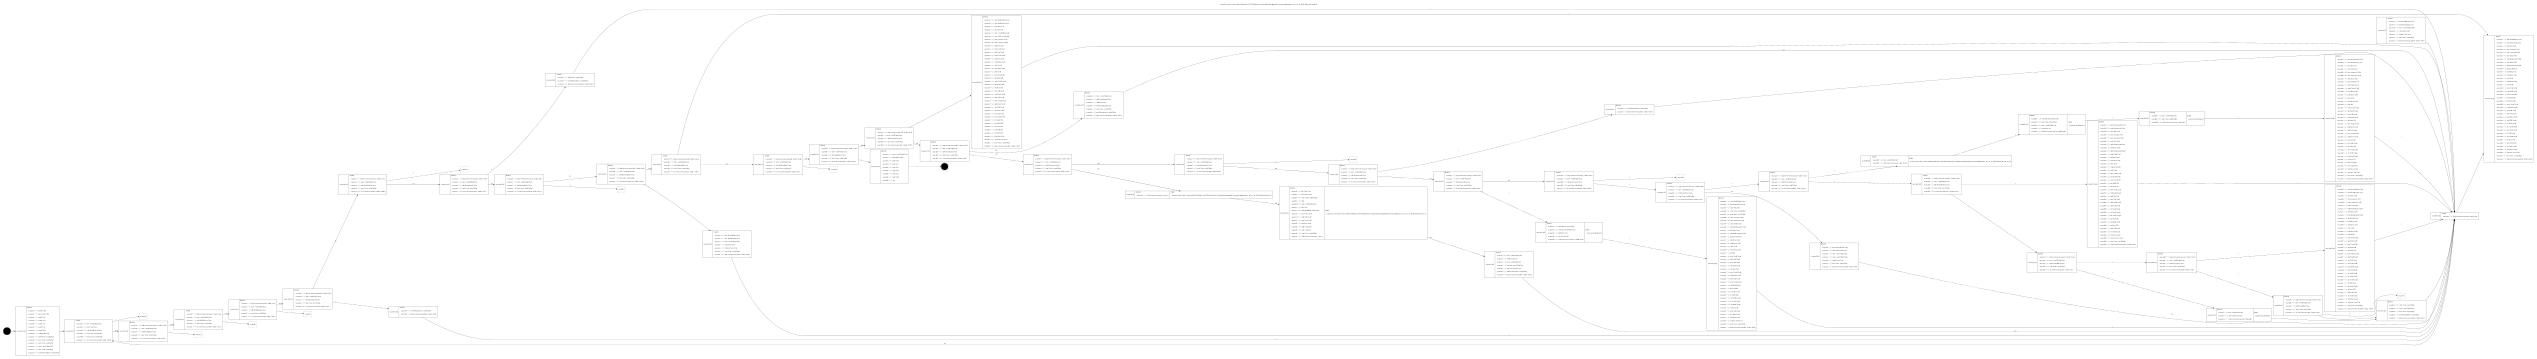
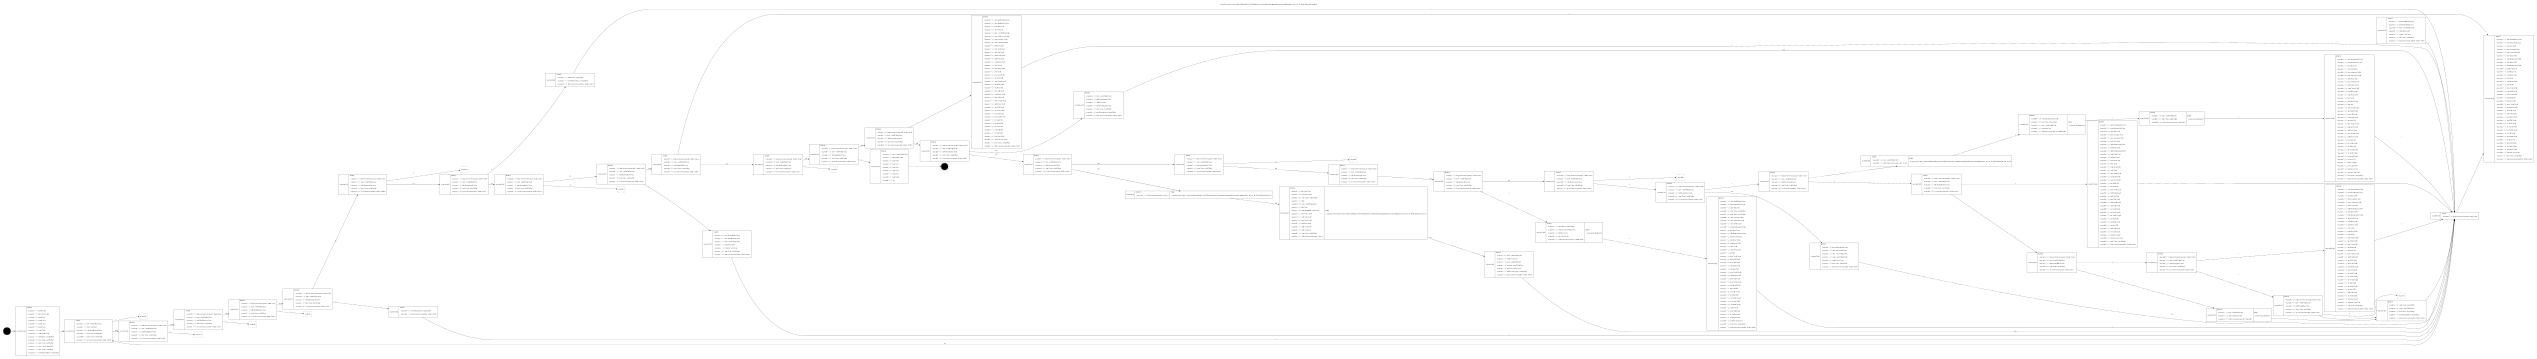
(1629, 109) -> none
